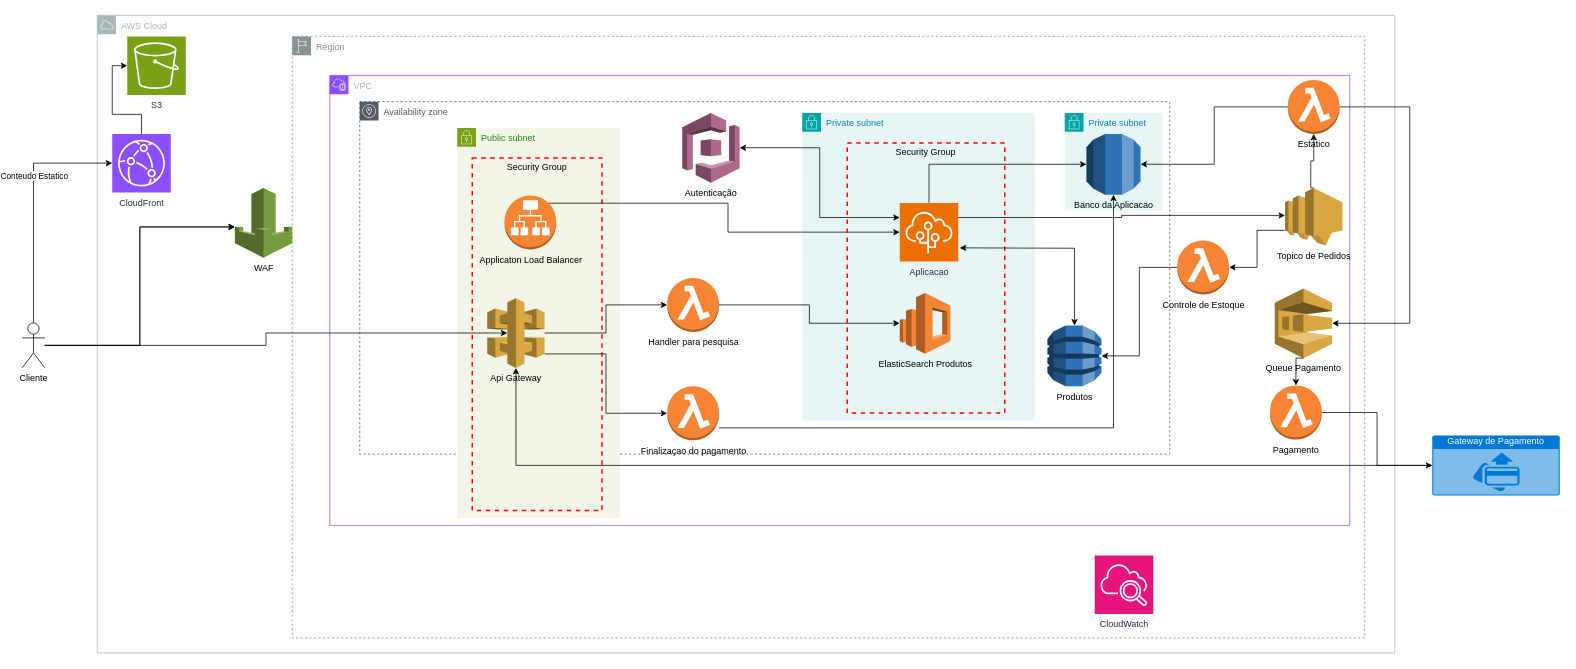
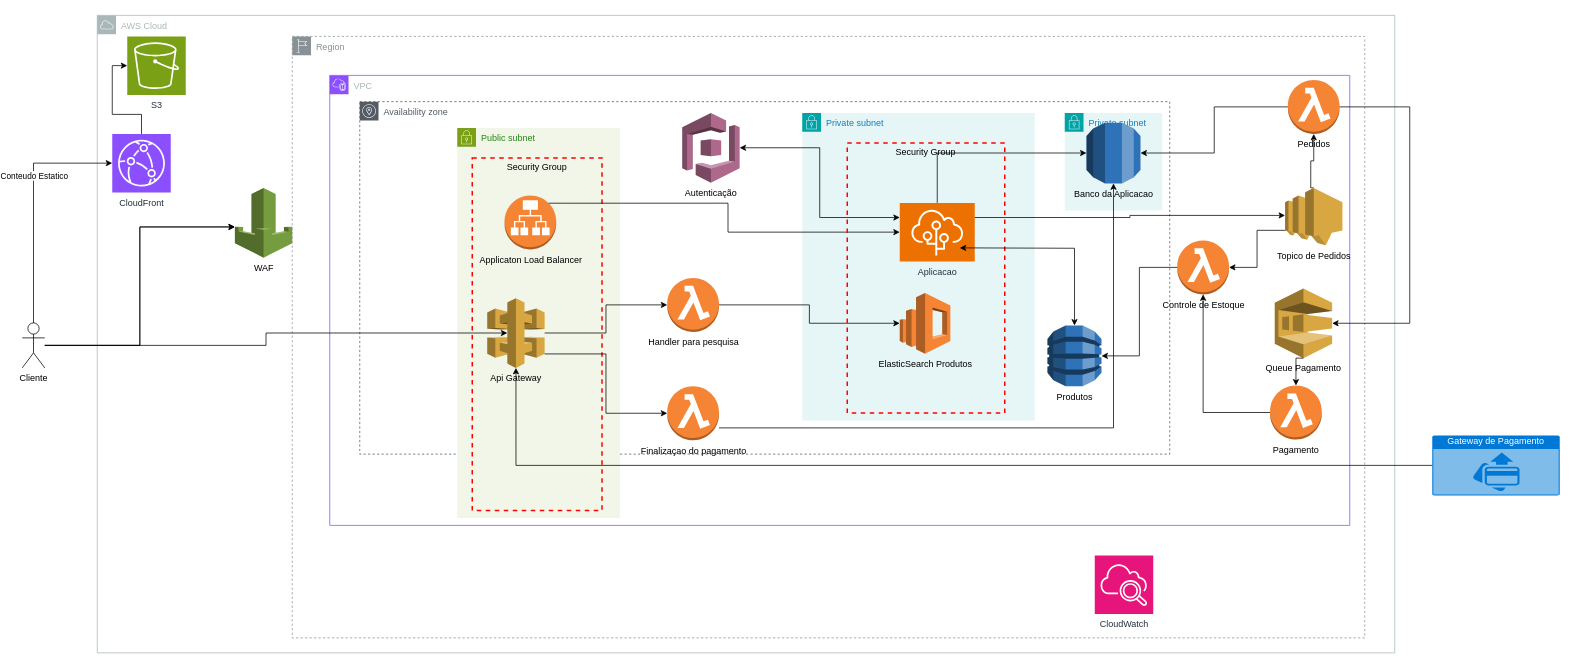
(1314, 145) -> (1314, 145)
(1113, 164) -> (1113, 153)
(929, 232) -> (937, 232)
(1374, 413) -> (1235, 413)
